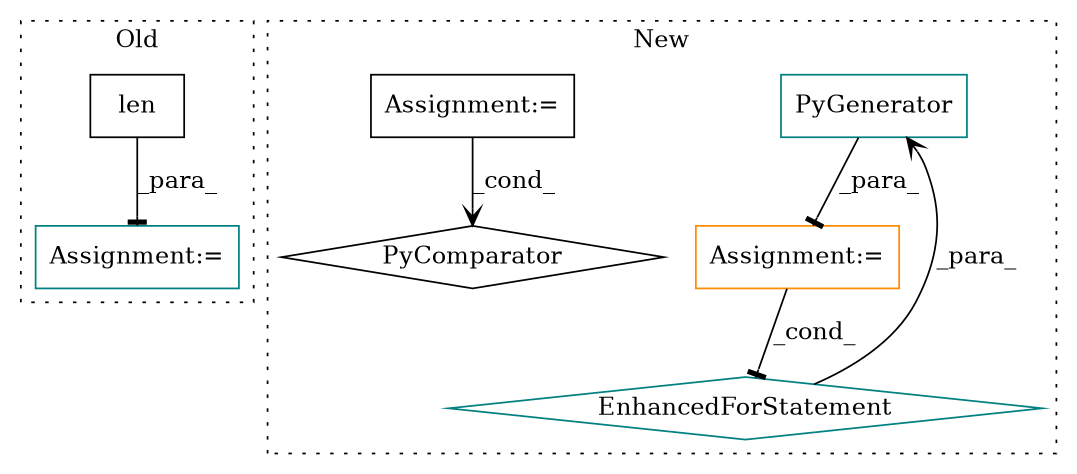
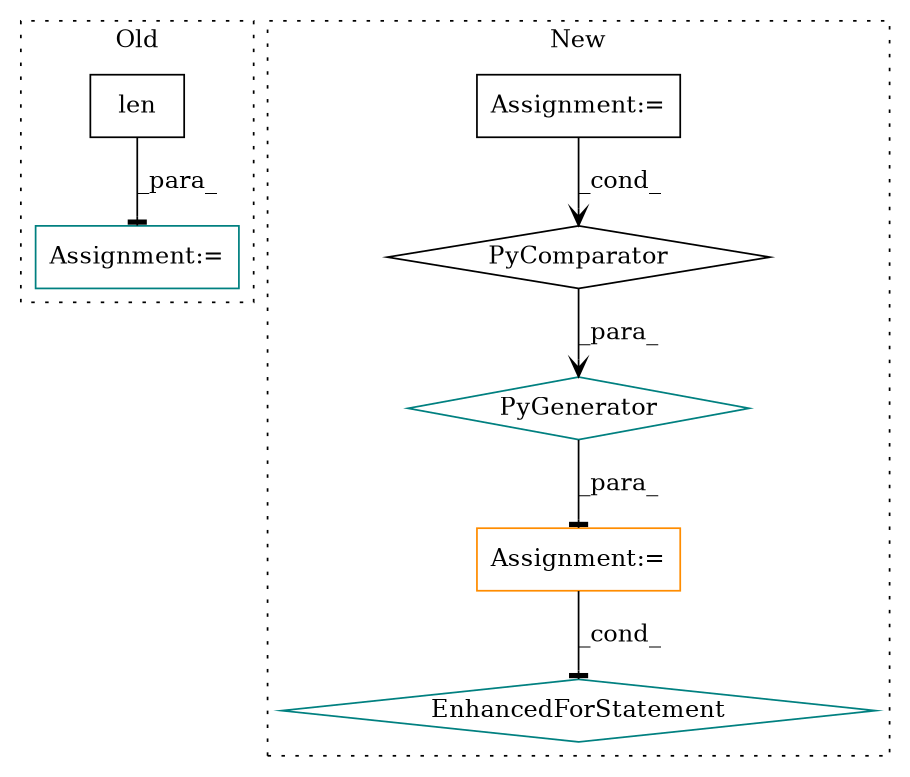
(874, 106) -> (579, 408)
(921, 291) -> (579, 324)
